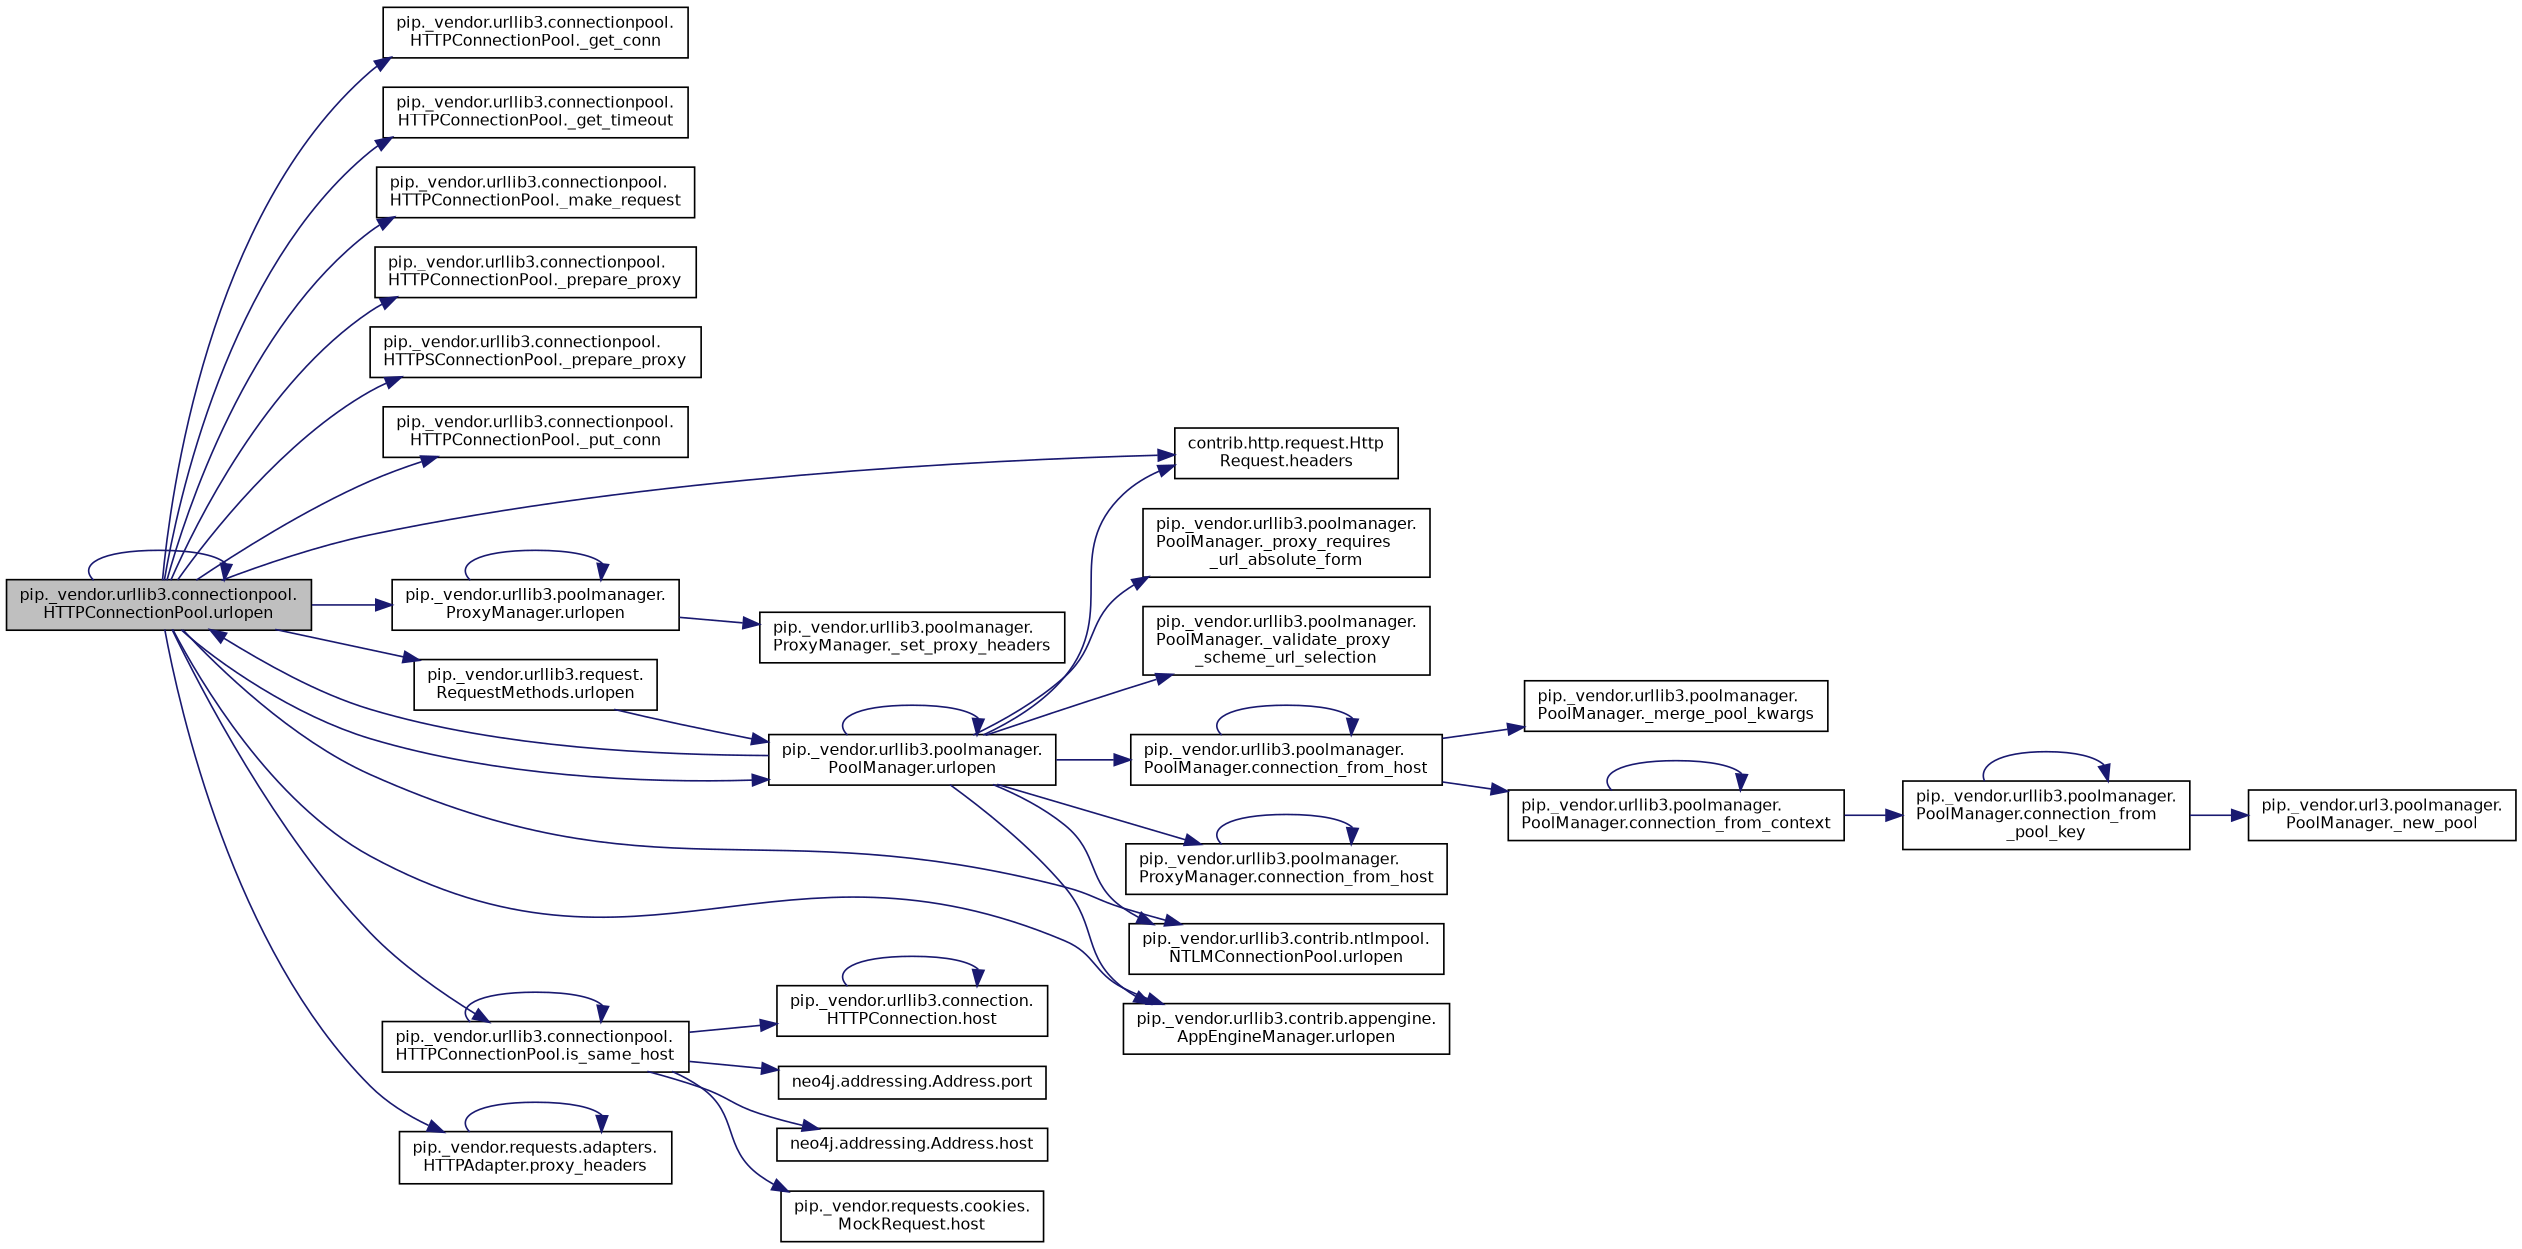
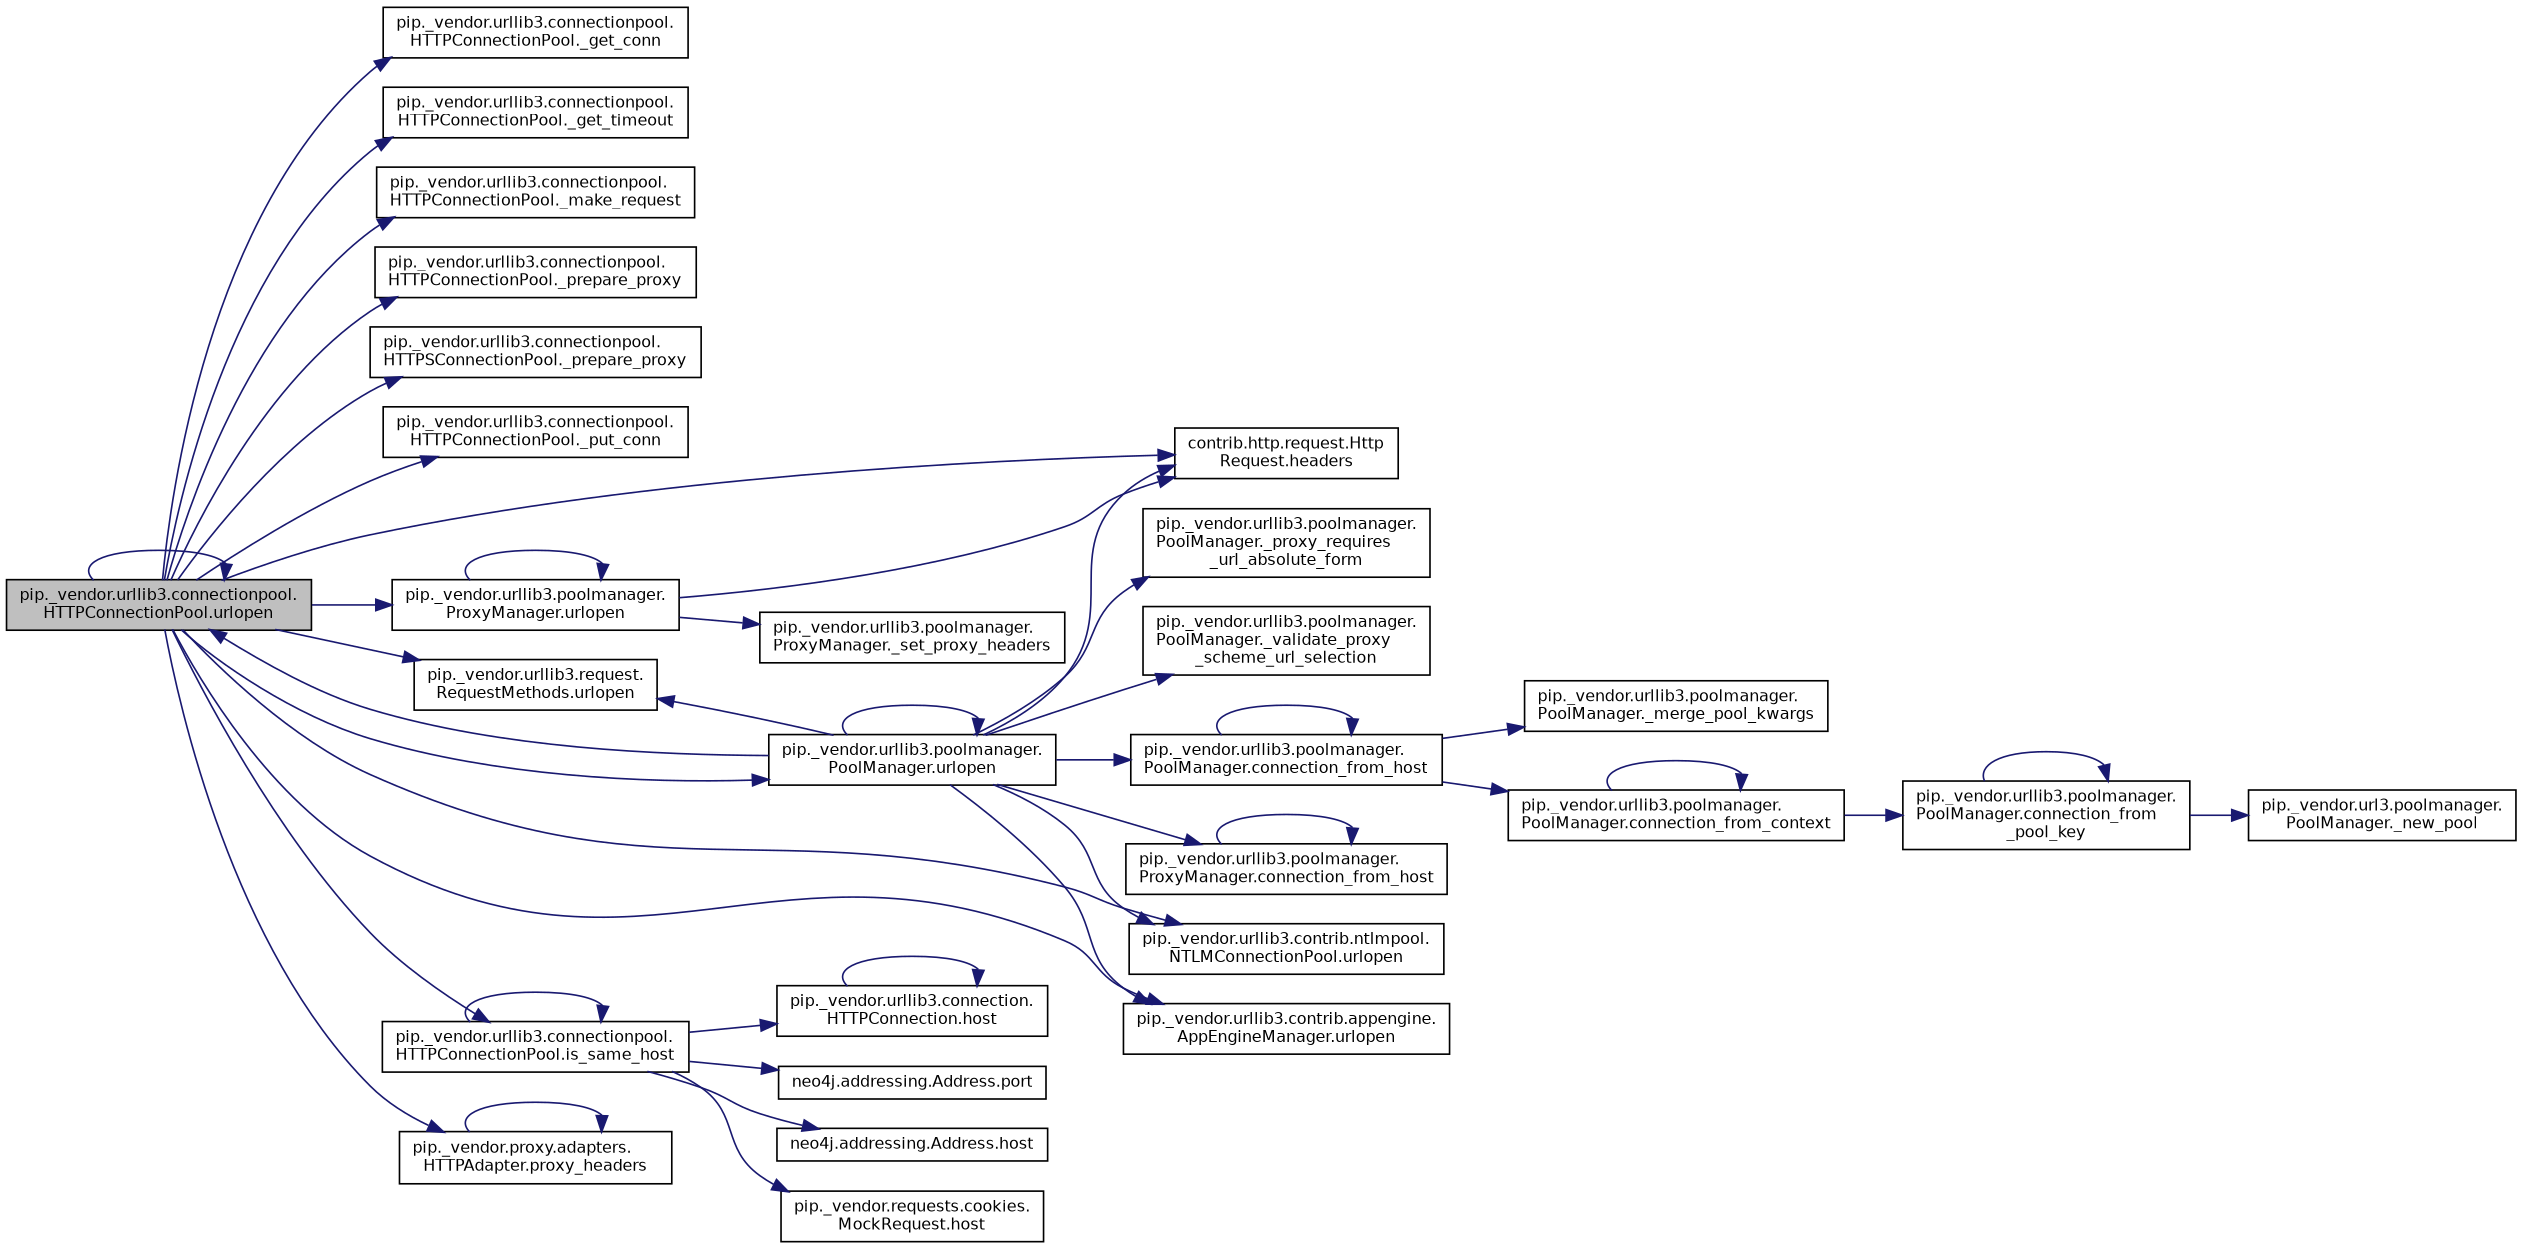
none -> (925, 564)
(683, 725) -> (754, 717)
(536, 1158) -> (536, 1158)
